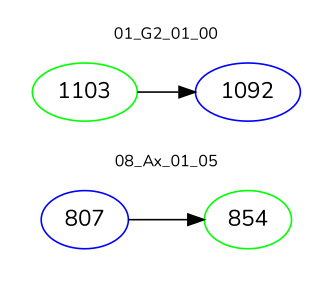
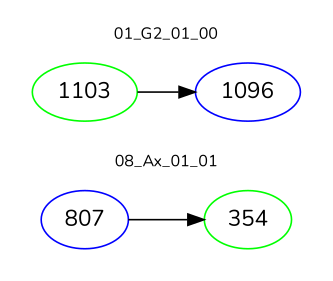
(248, 92) -> (248, 92)
(166, 162) -> (166, 162)
(248, 220) -> (248, 220)
